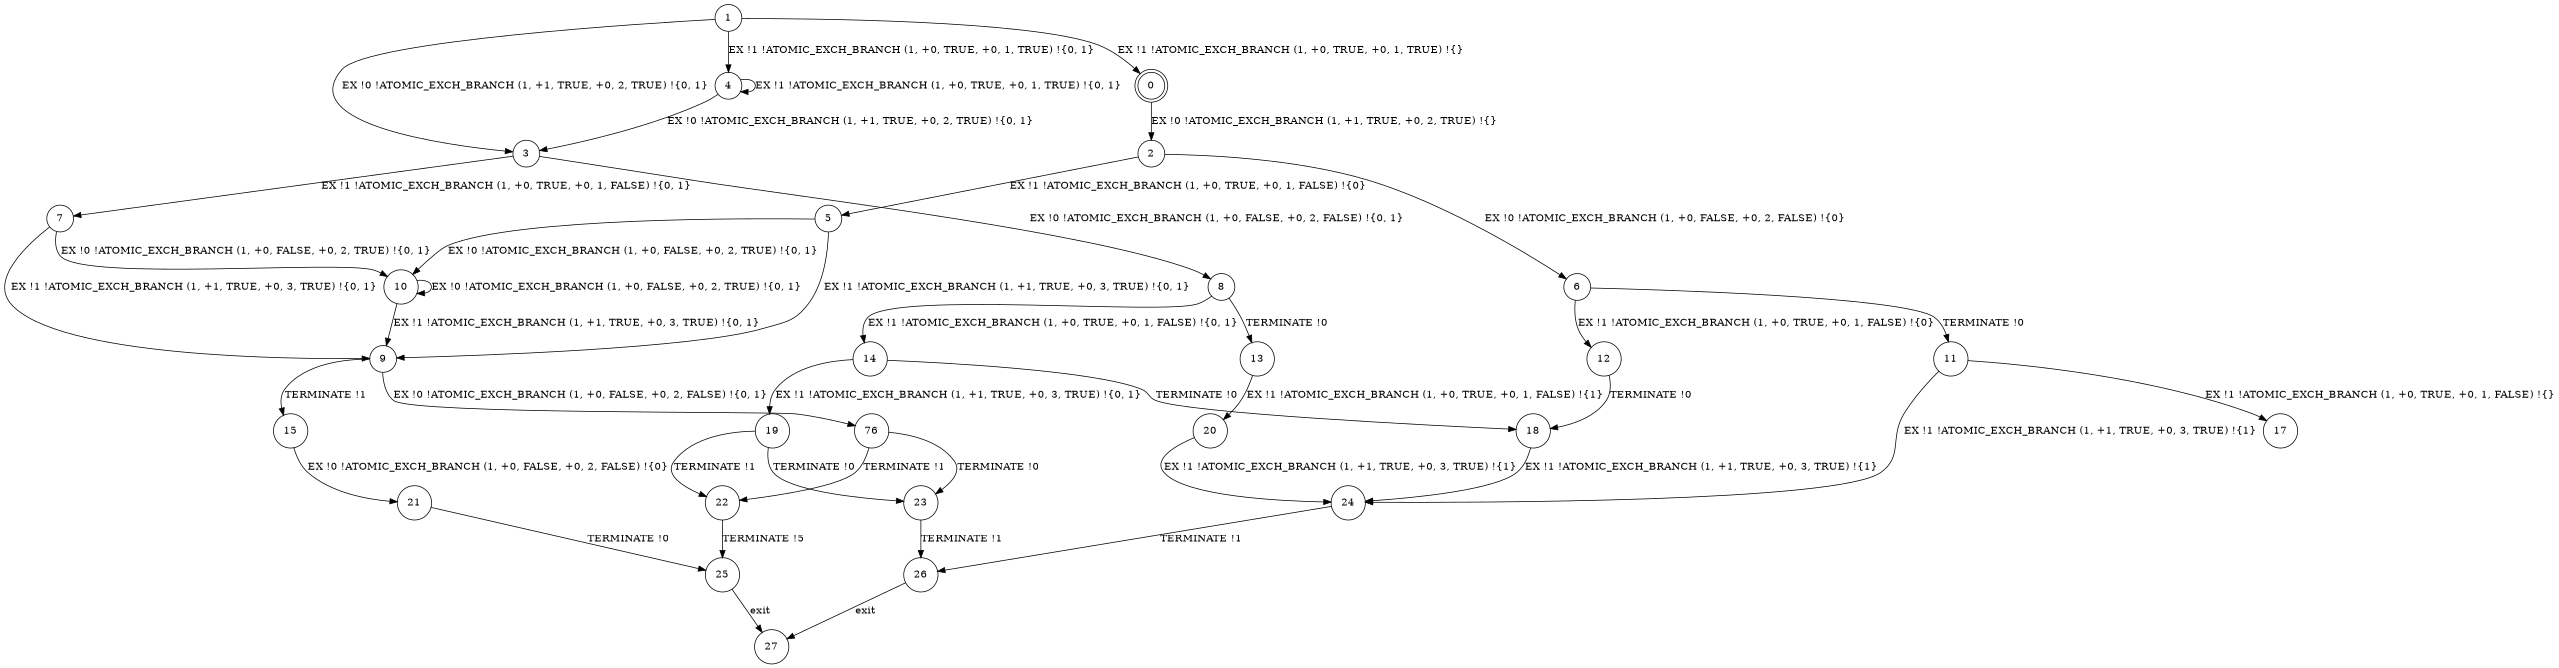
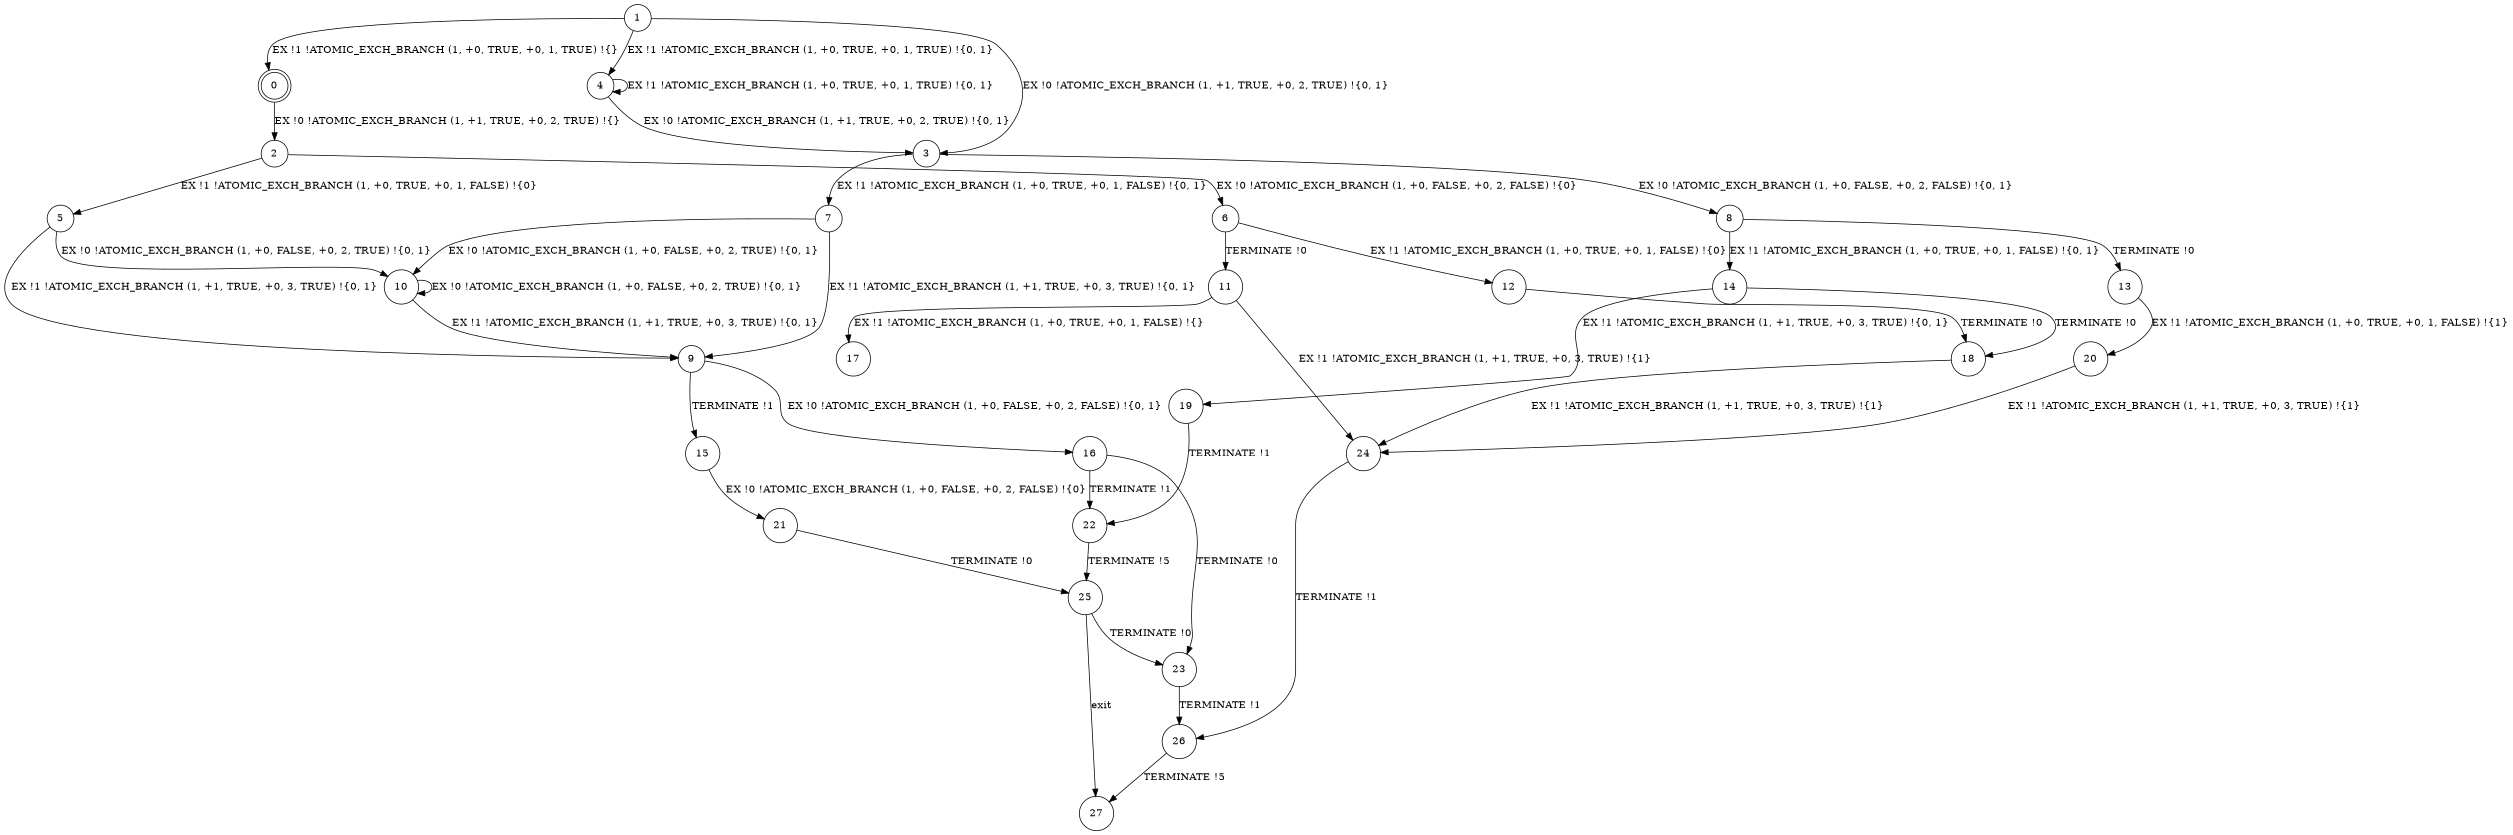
(872, 431) -> (1090, 454)
(820, 491) -> (1118, 645)
(866, 611) -> (1185, 778)
